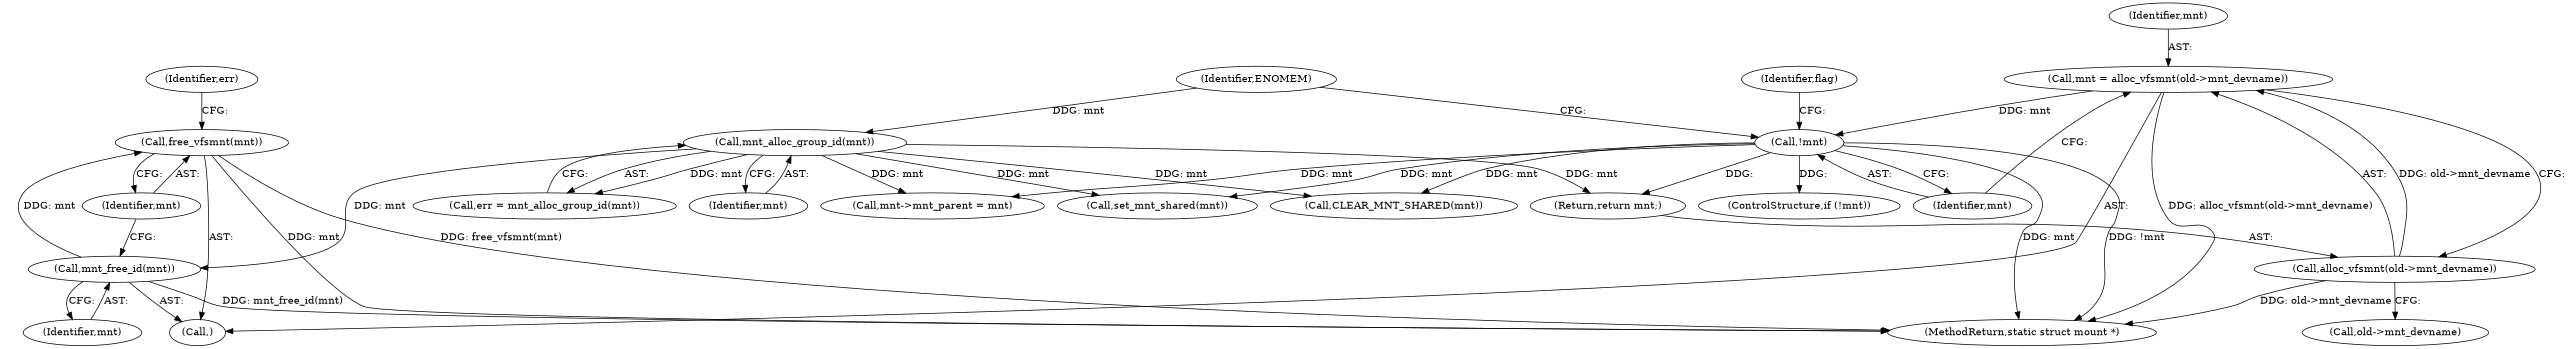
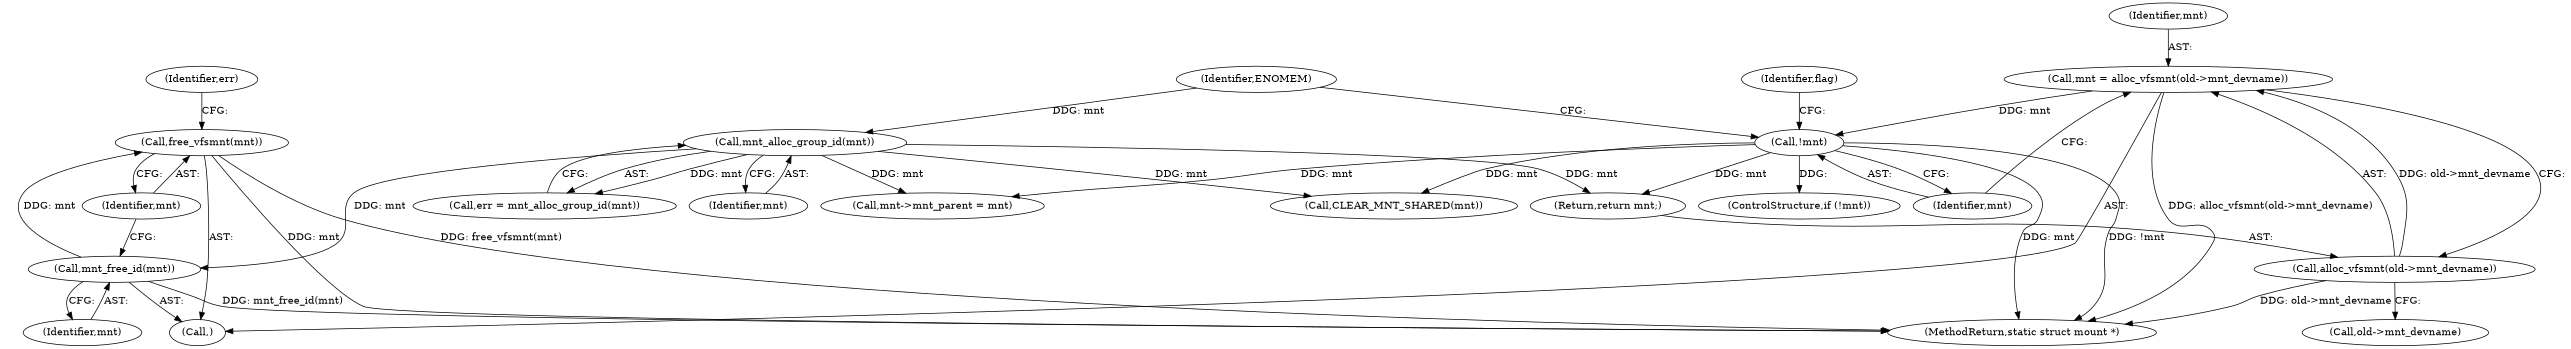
(1741, 174) -> (1741, 174)
(1157, 206) -> none
